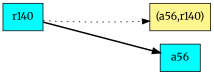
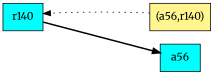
(93, 22) -> (100, 12)
